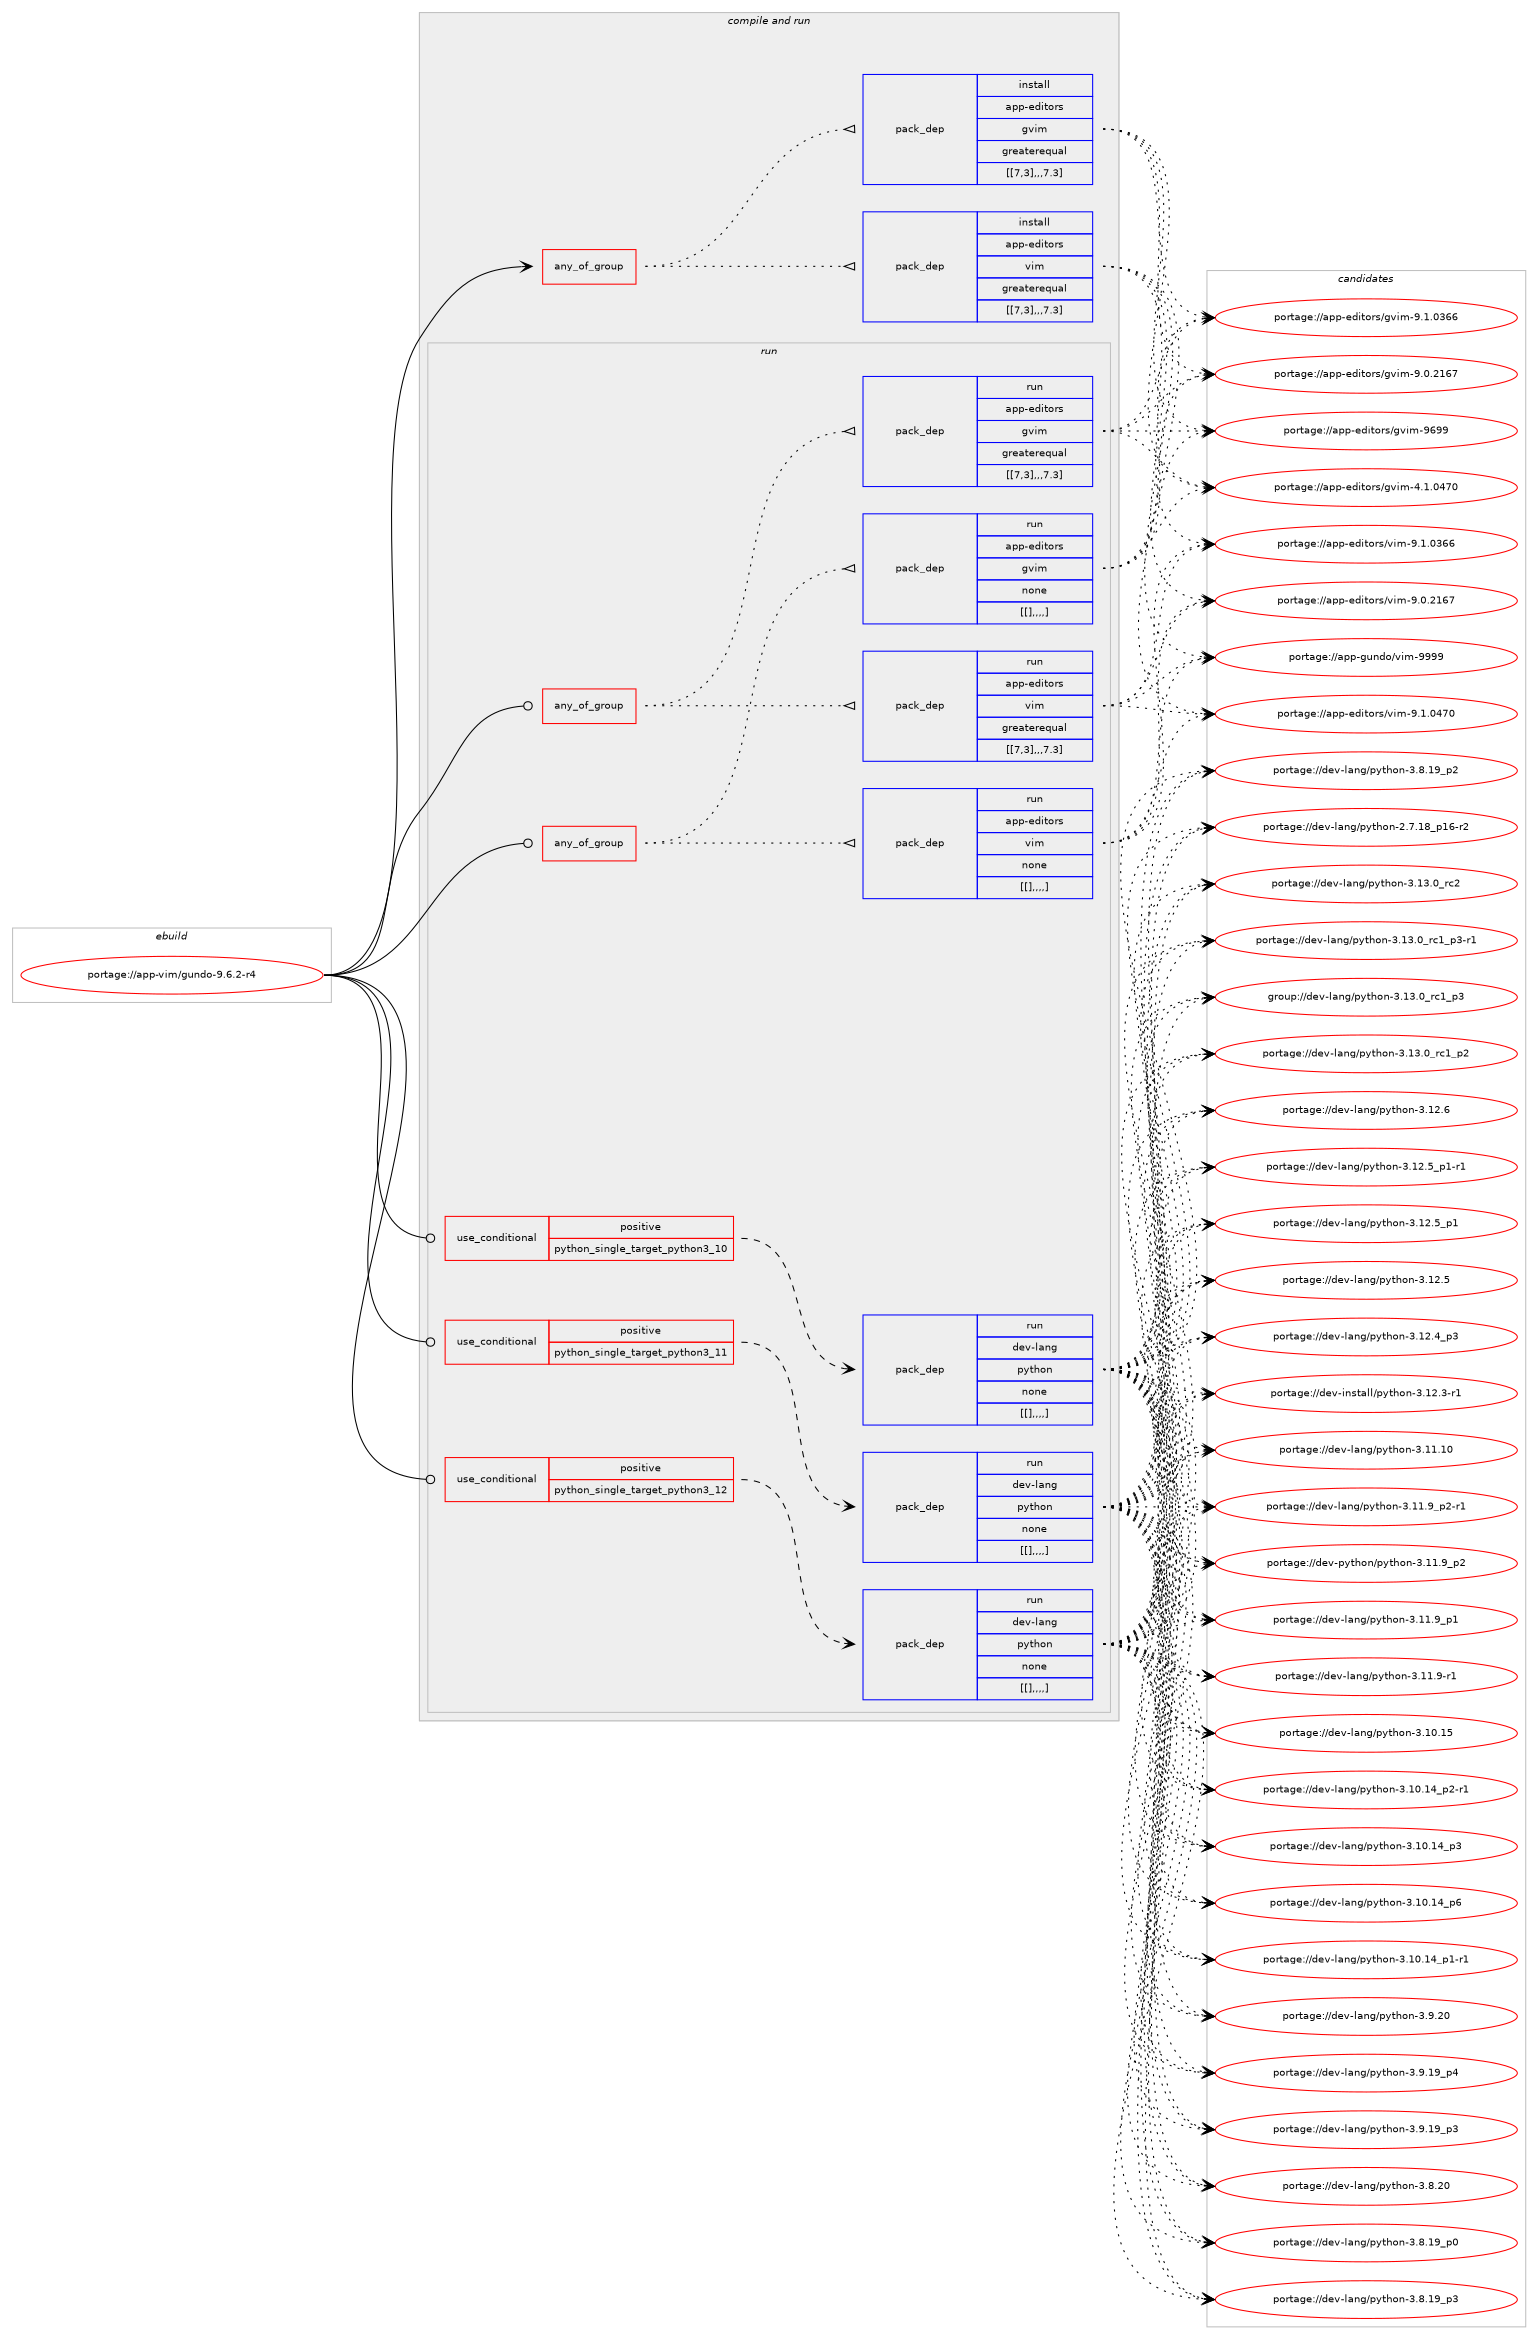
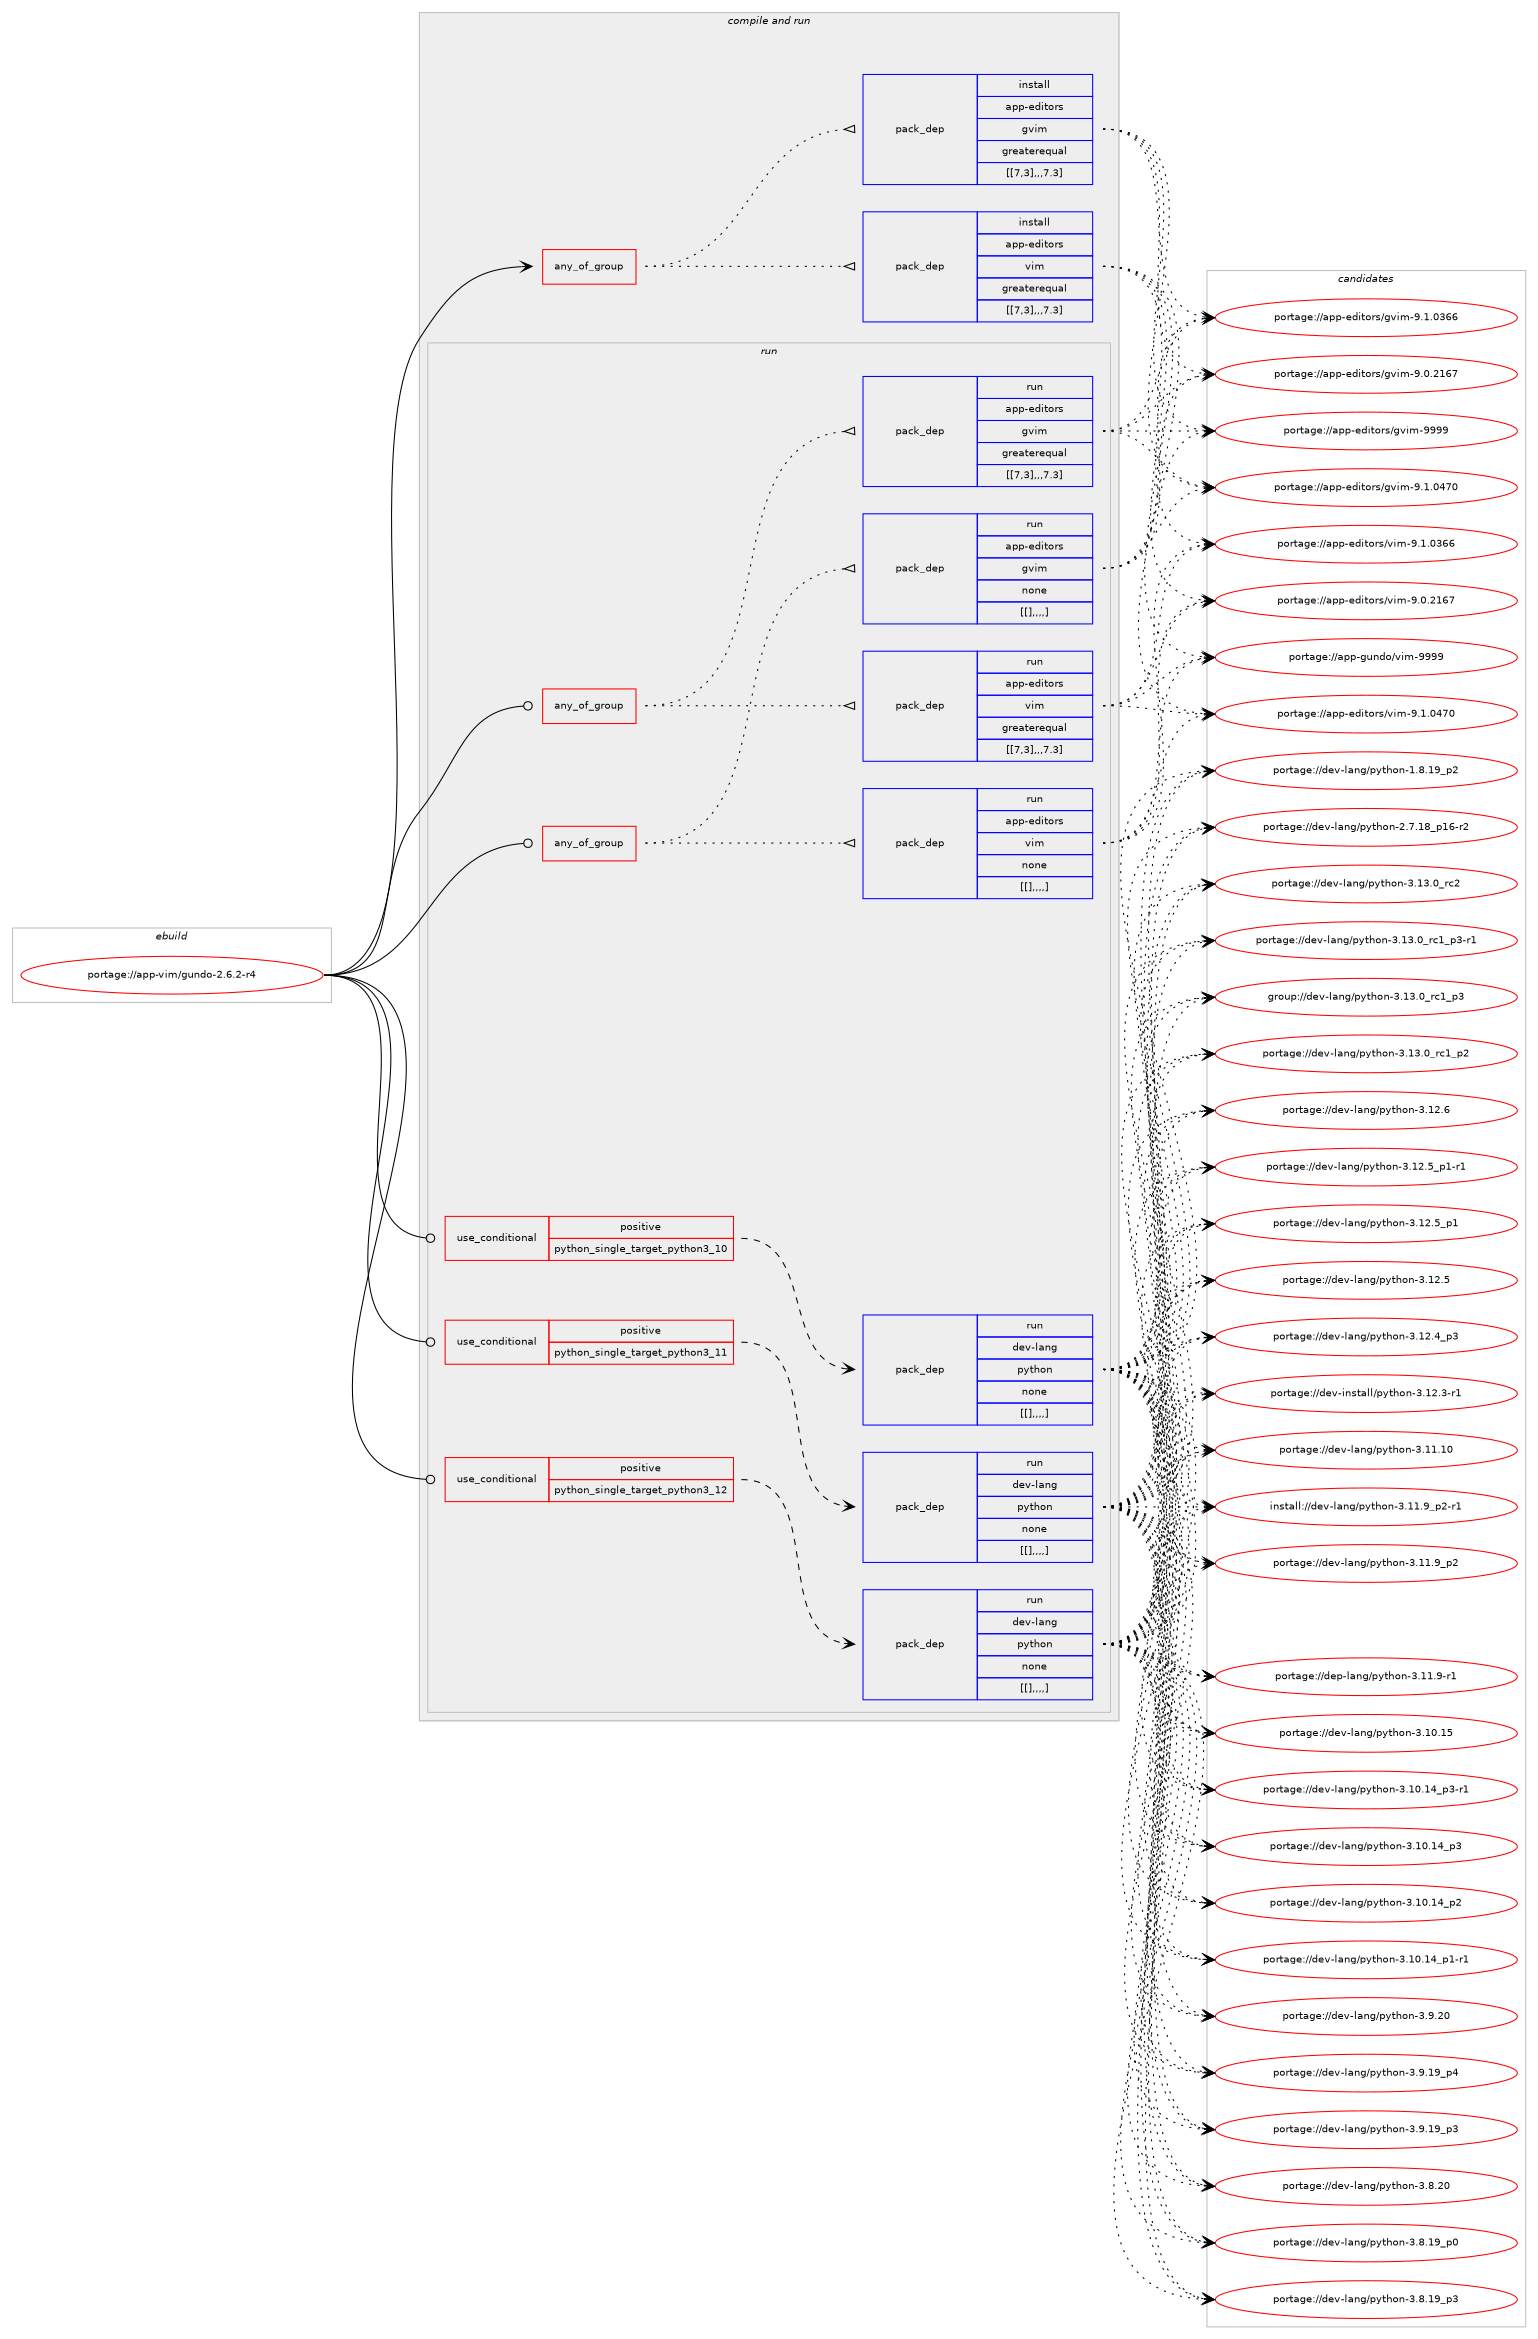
(1366, 431) -> (1366, 431)
(1366, 488) -> (1366, 488)
(1366, 771) -> (1366, 771)
(172, 975) -> (172, 975)
(1366, 1507) -> (1366, 1507)
(1366, 1563) -> (1366, 1563)
(1366, 1620) -> none
(1366, 1677) -> (1366, 1677)
(1366, 1790) -> (1366, 1790)
(1366, 1903) -> (1366, 1903)
